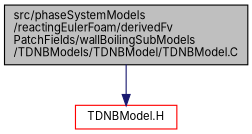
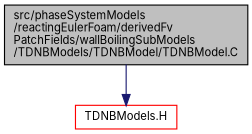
(126, 117) -> (126, 117)
